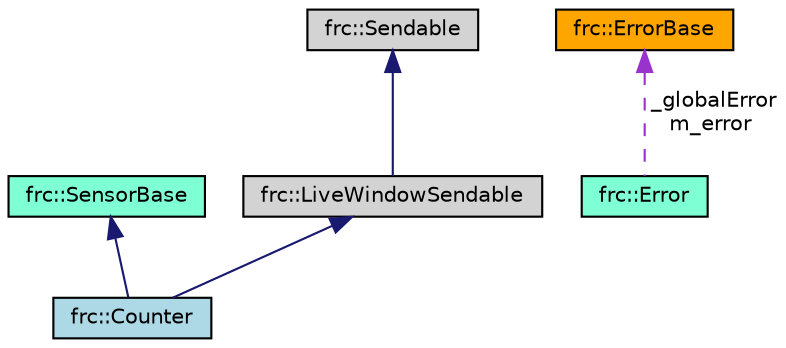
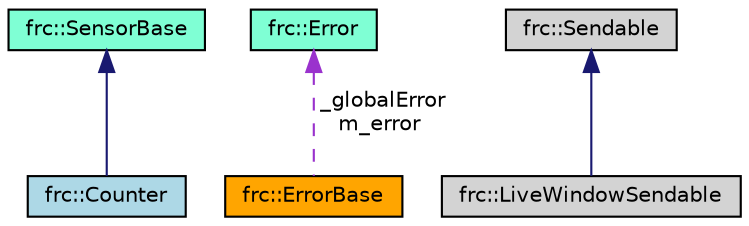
(645, 124) -> (314, 124)
(253, 262) -> none
